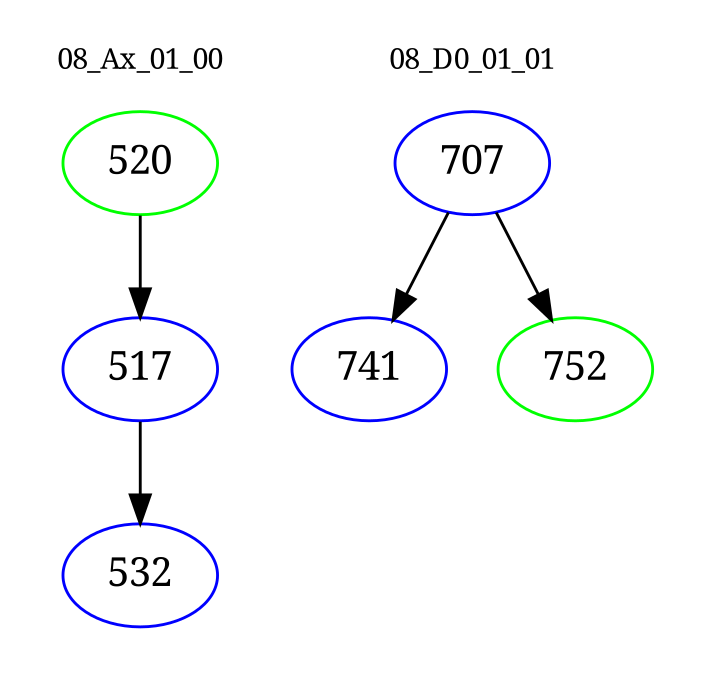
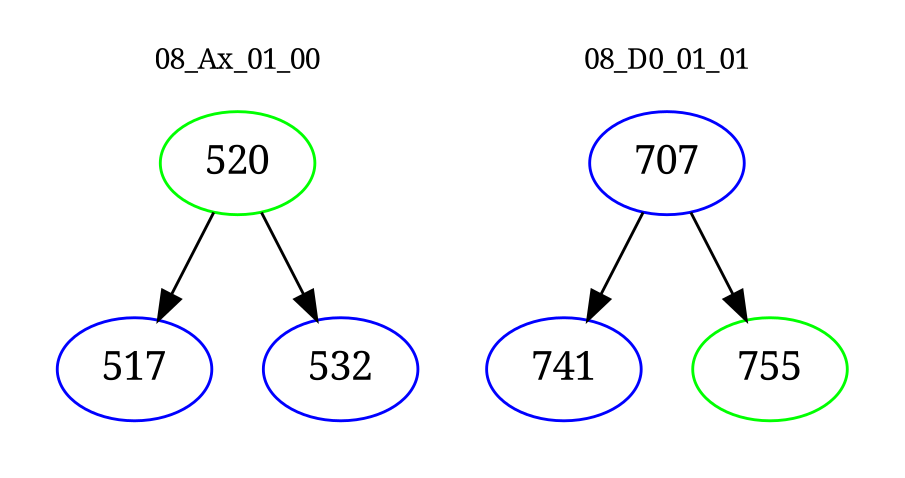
(575, 369) -> (770, 369)
(140, 458) -> (283, 253)
